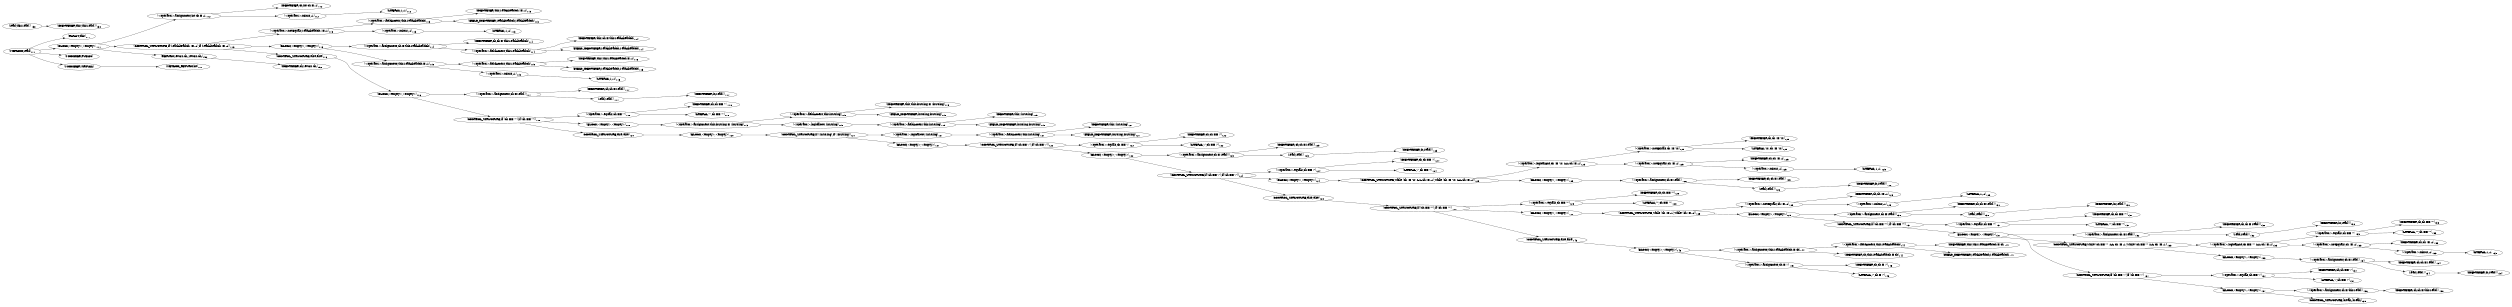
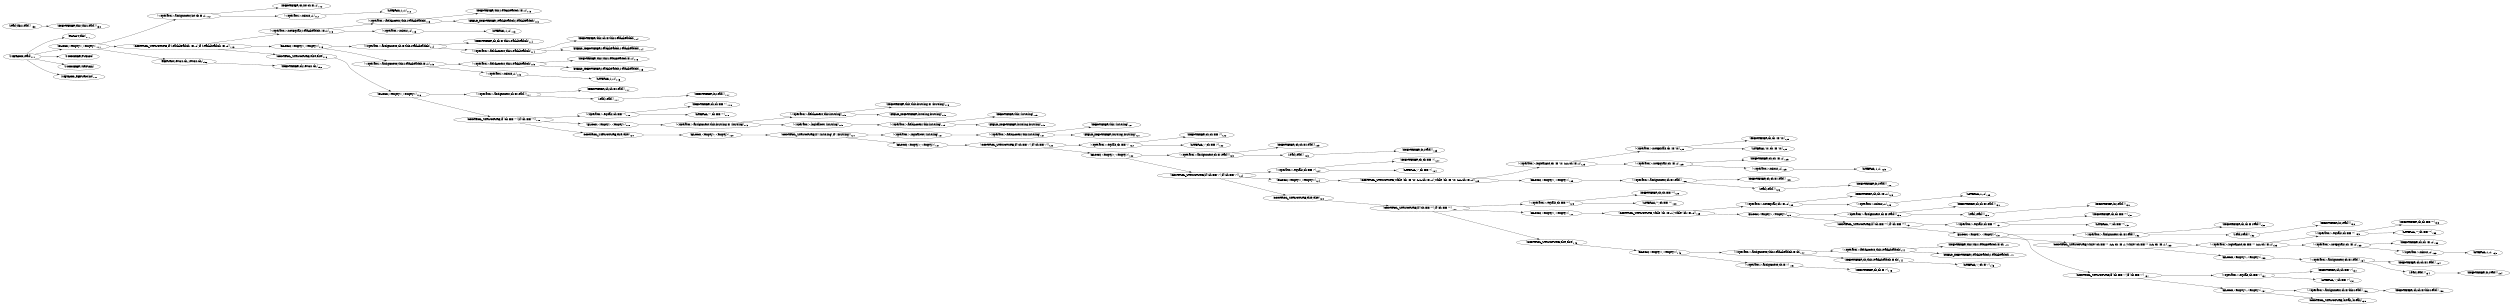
(128, 67) -> (41, 69)
(1823, 271) -> (1932, 263)
